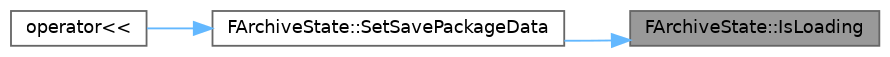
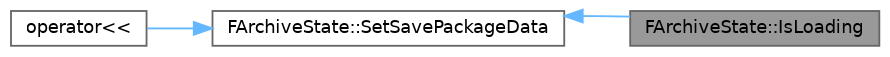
(588, 41) -> (607, 16)
